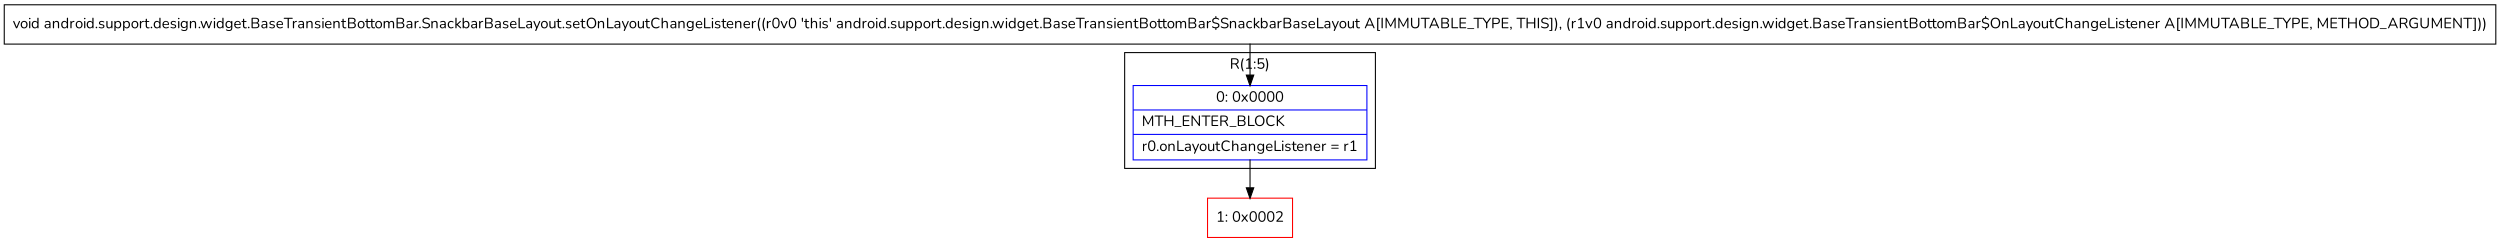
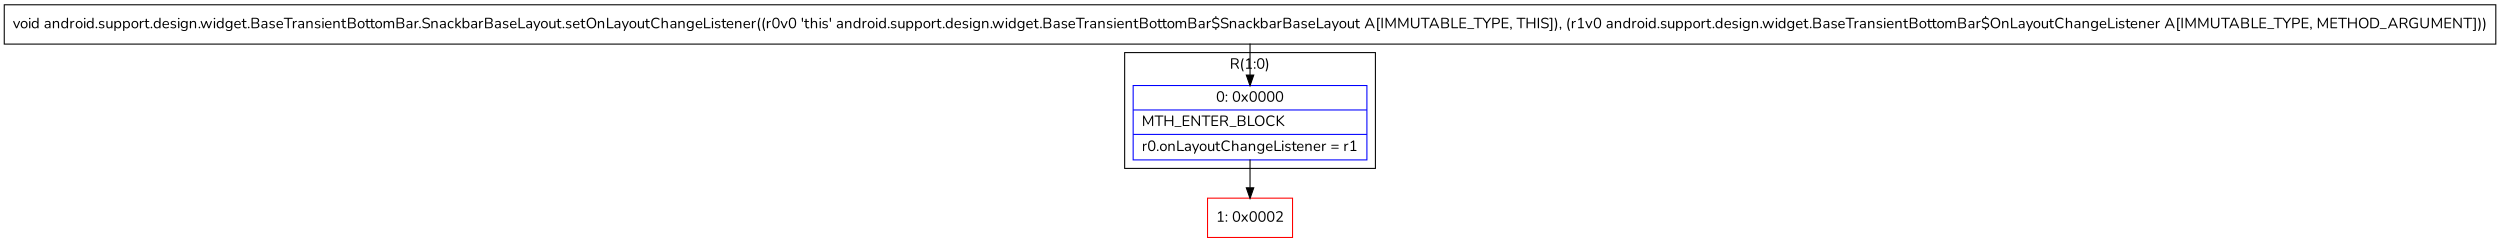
(1250, 65) -> (1250, 65)
